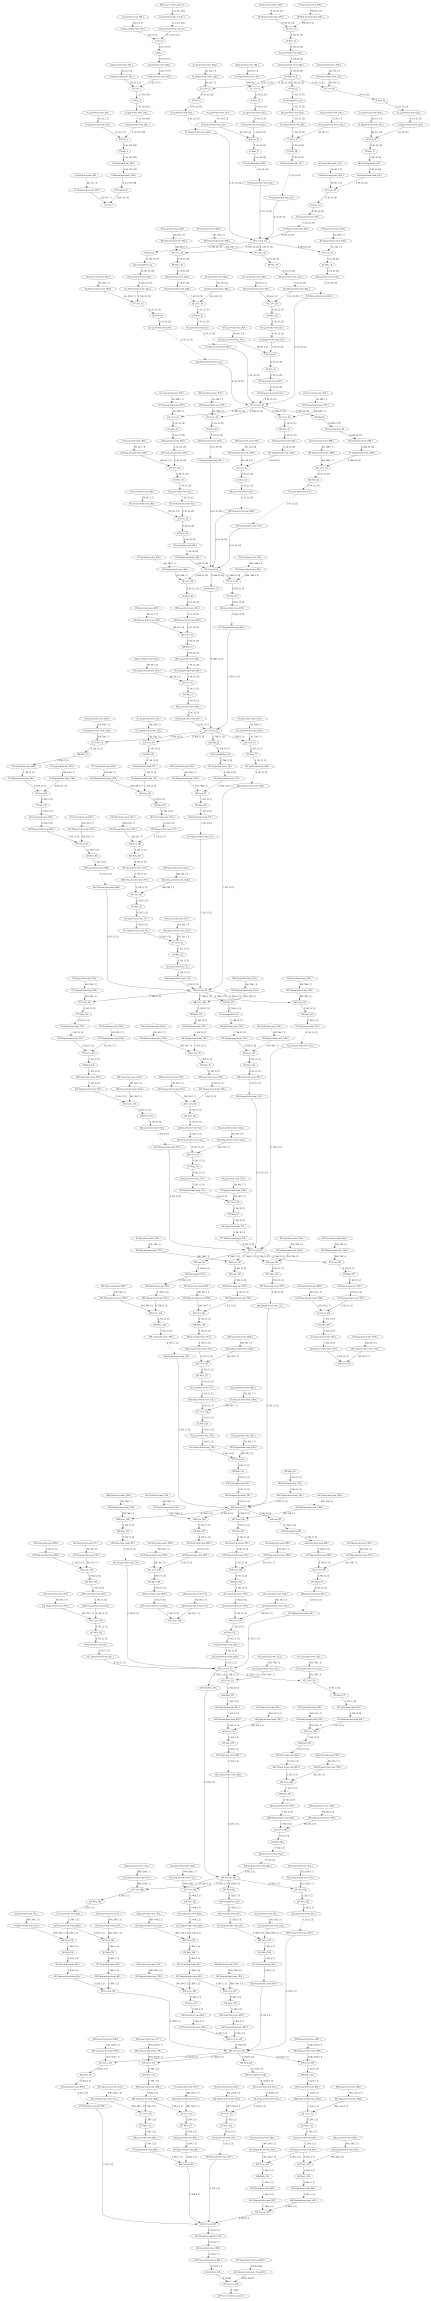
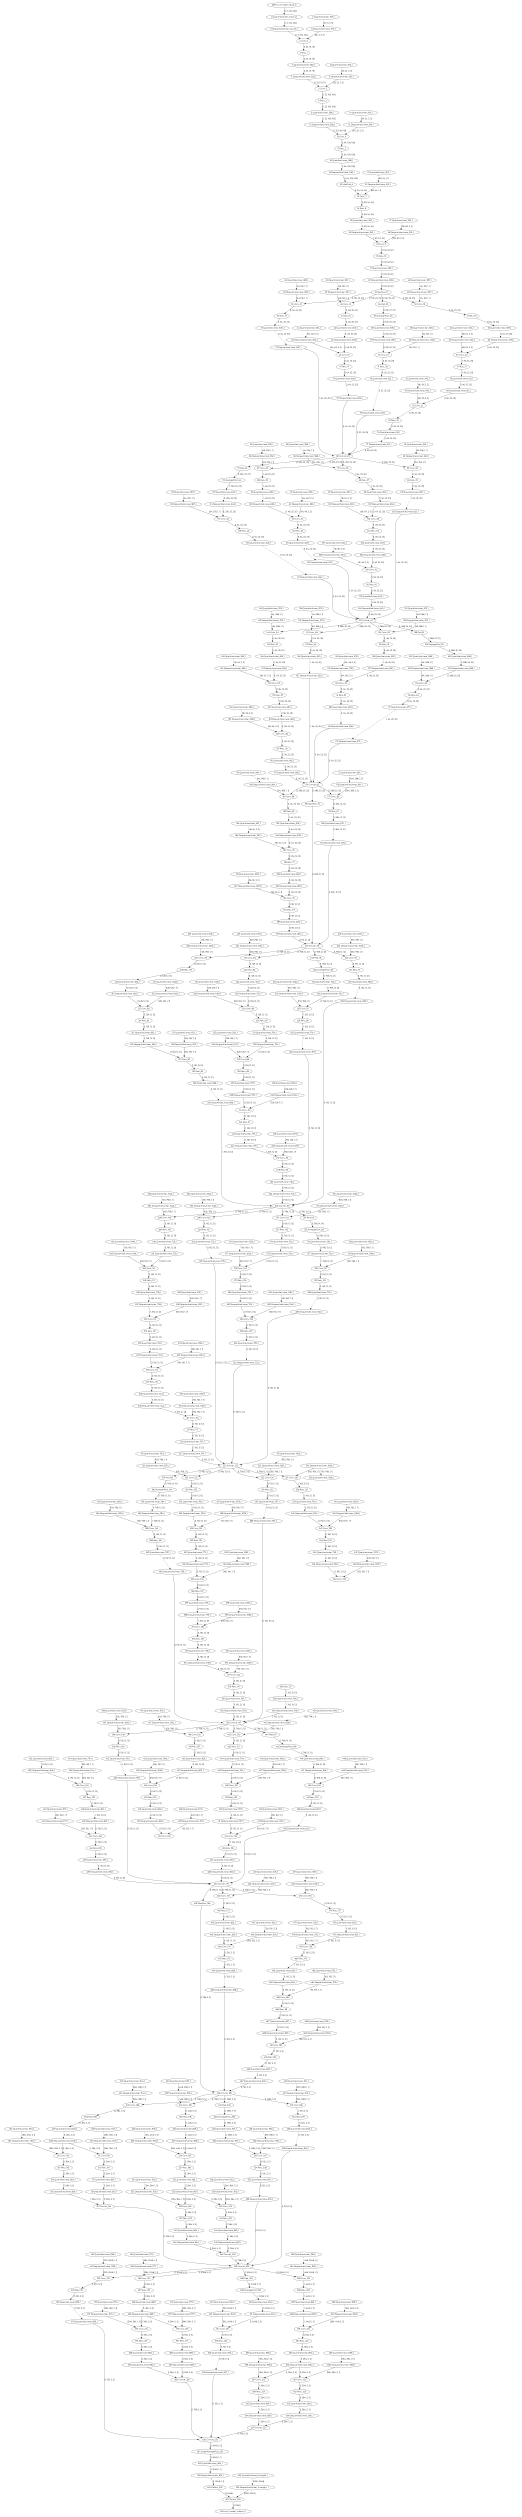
none -> (362, 208)
(335, 1244) -> (321, 1471)
